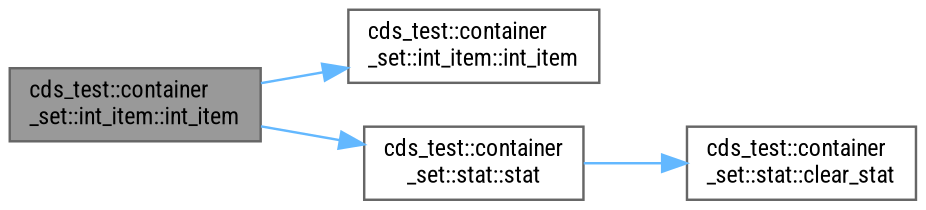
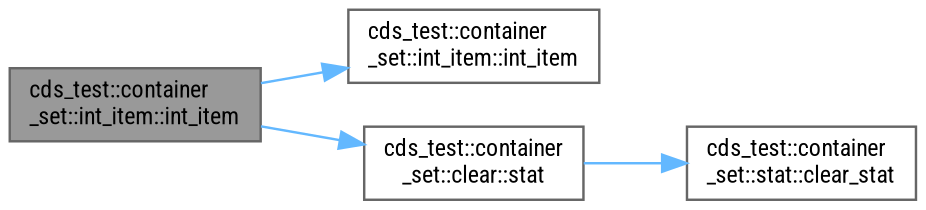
(474, 163) -> (474, 163)
